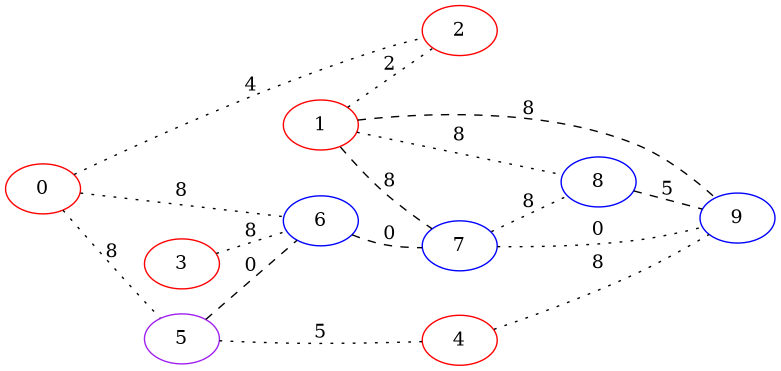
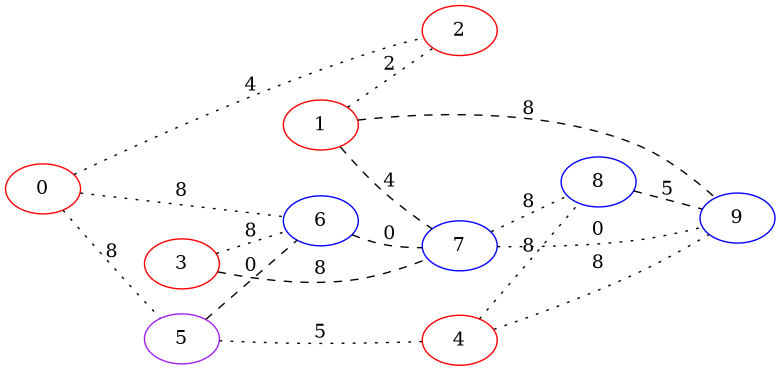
(460, 154) -> (529, 261)
(390, 181) -> (390, 181)
none -> (324, 282)
